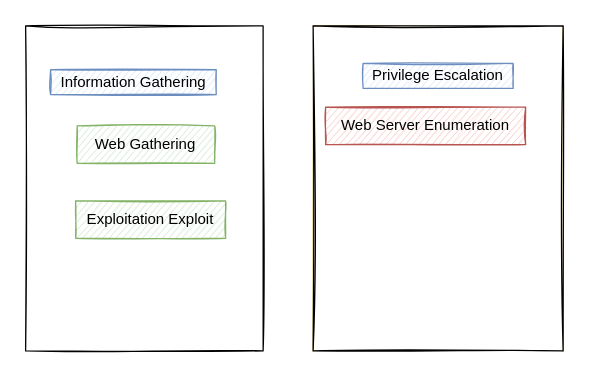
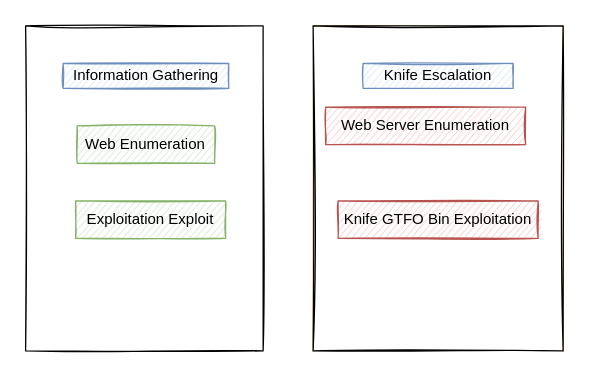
(438, 76) -> (438, 76)
(133, 82) -> (146, 76)
(146, 144) -> (146, 144)
none -> (438, 219)
